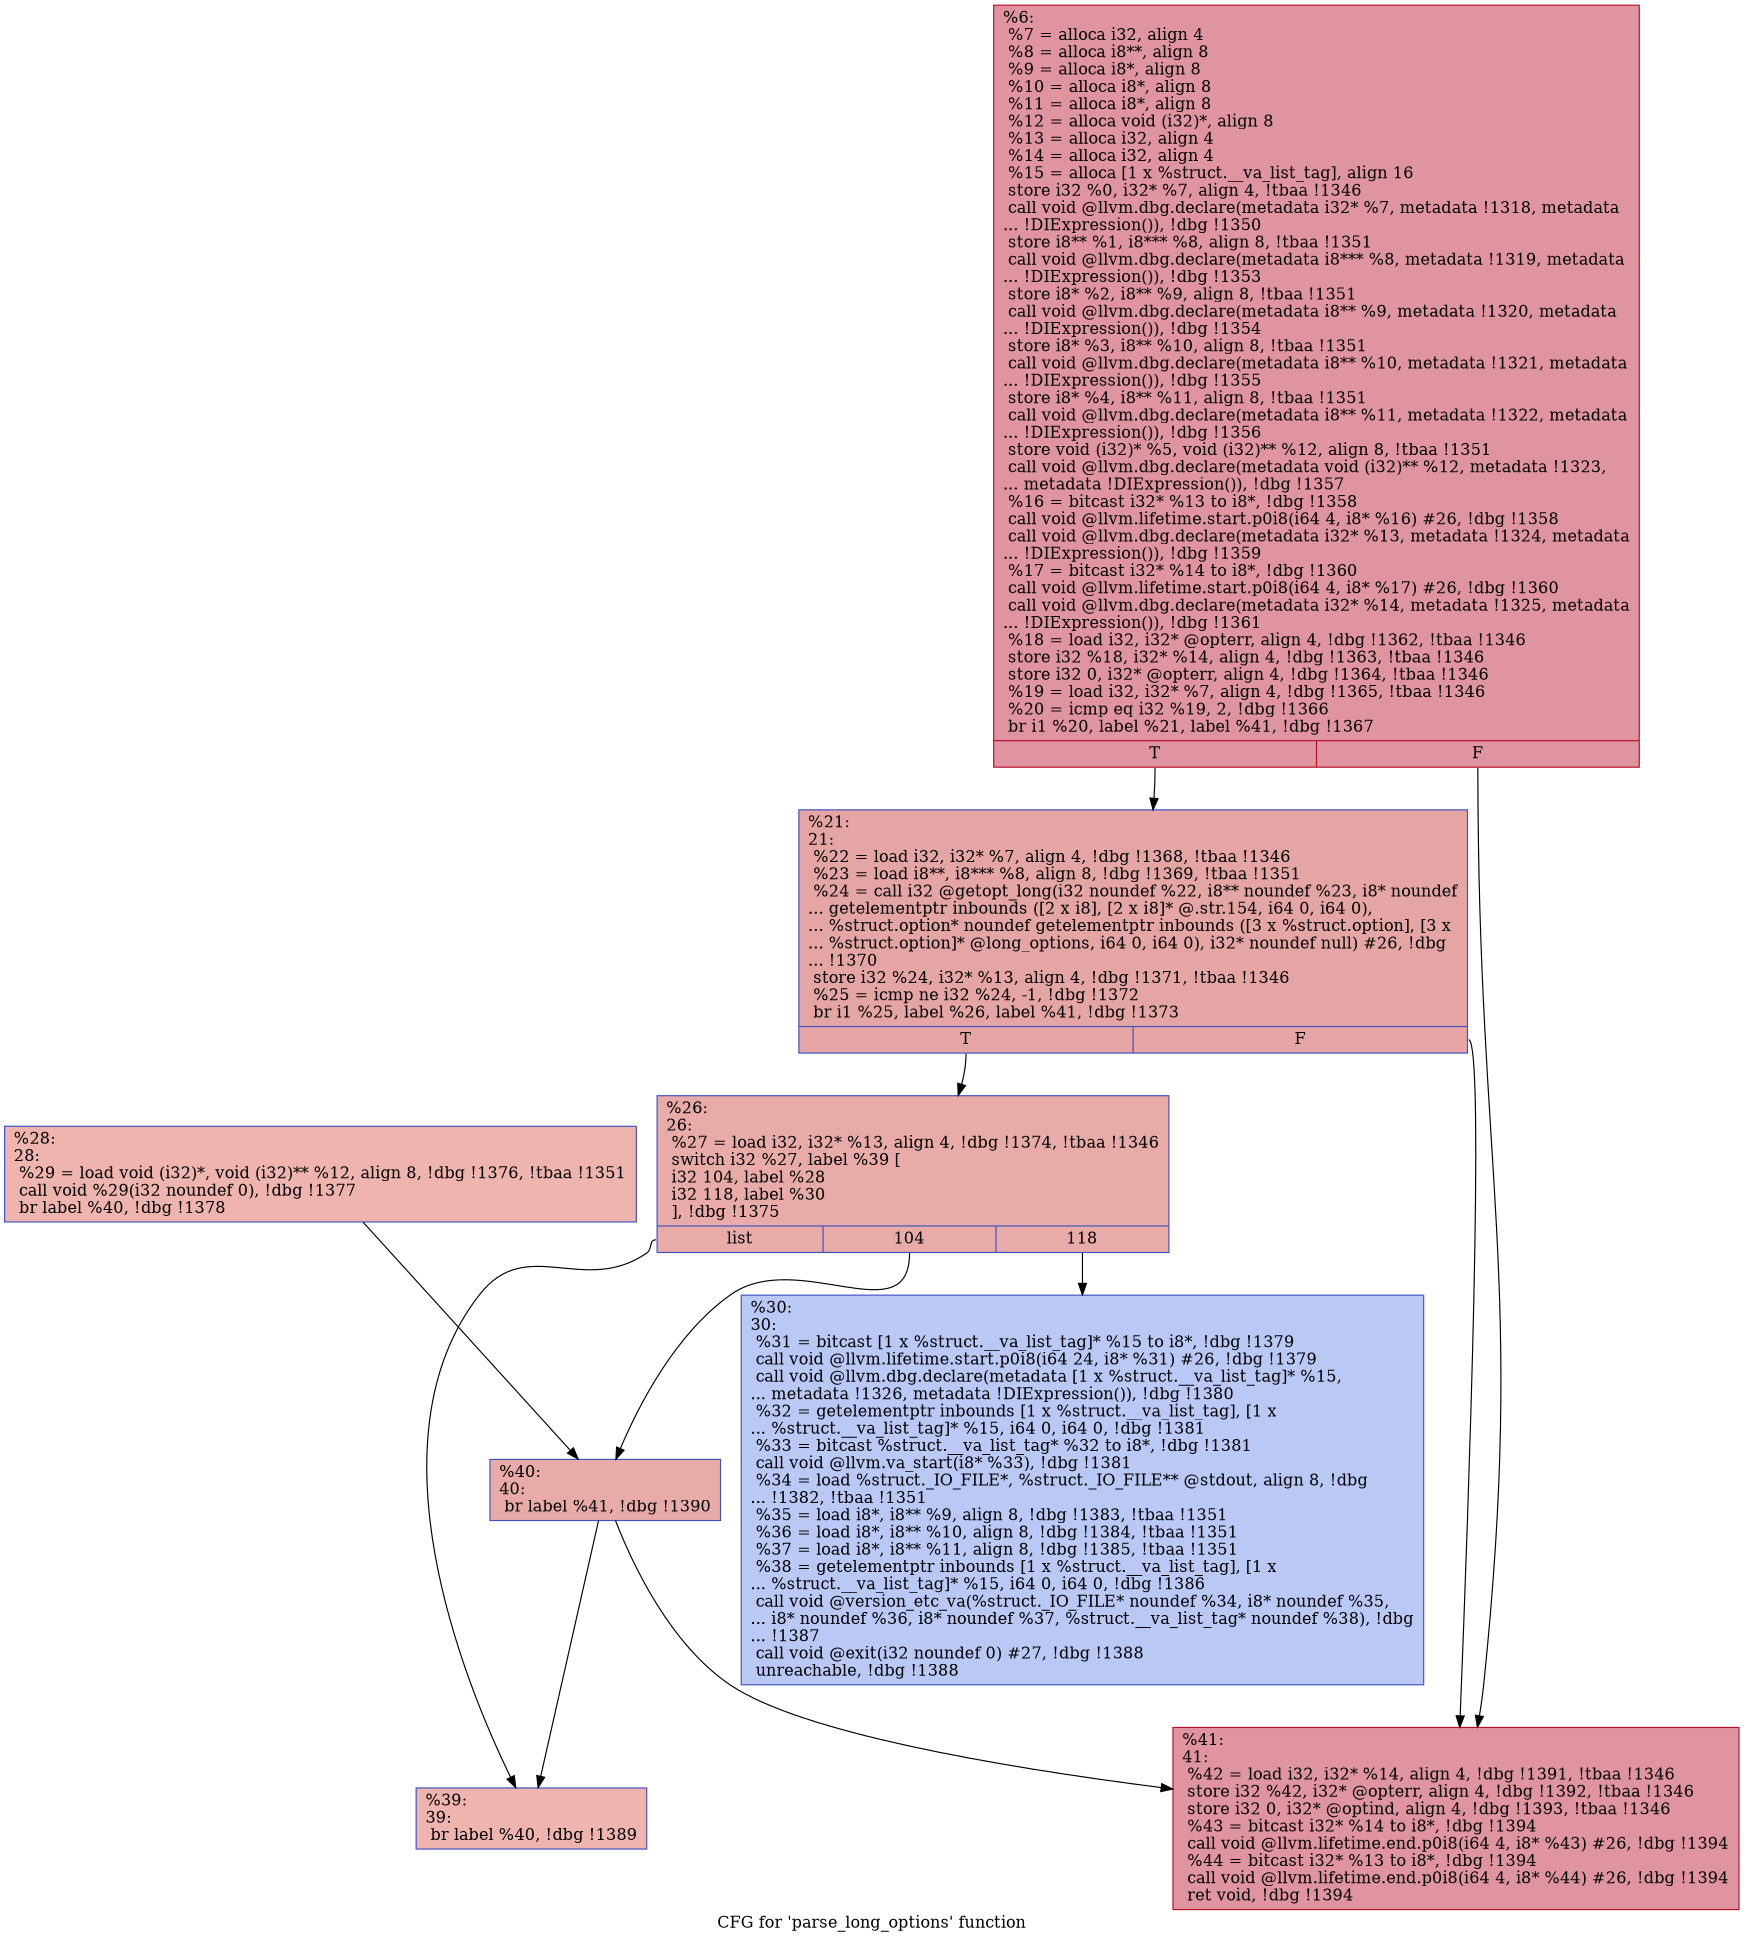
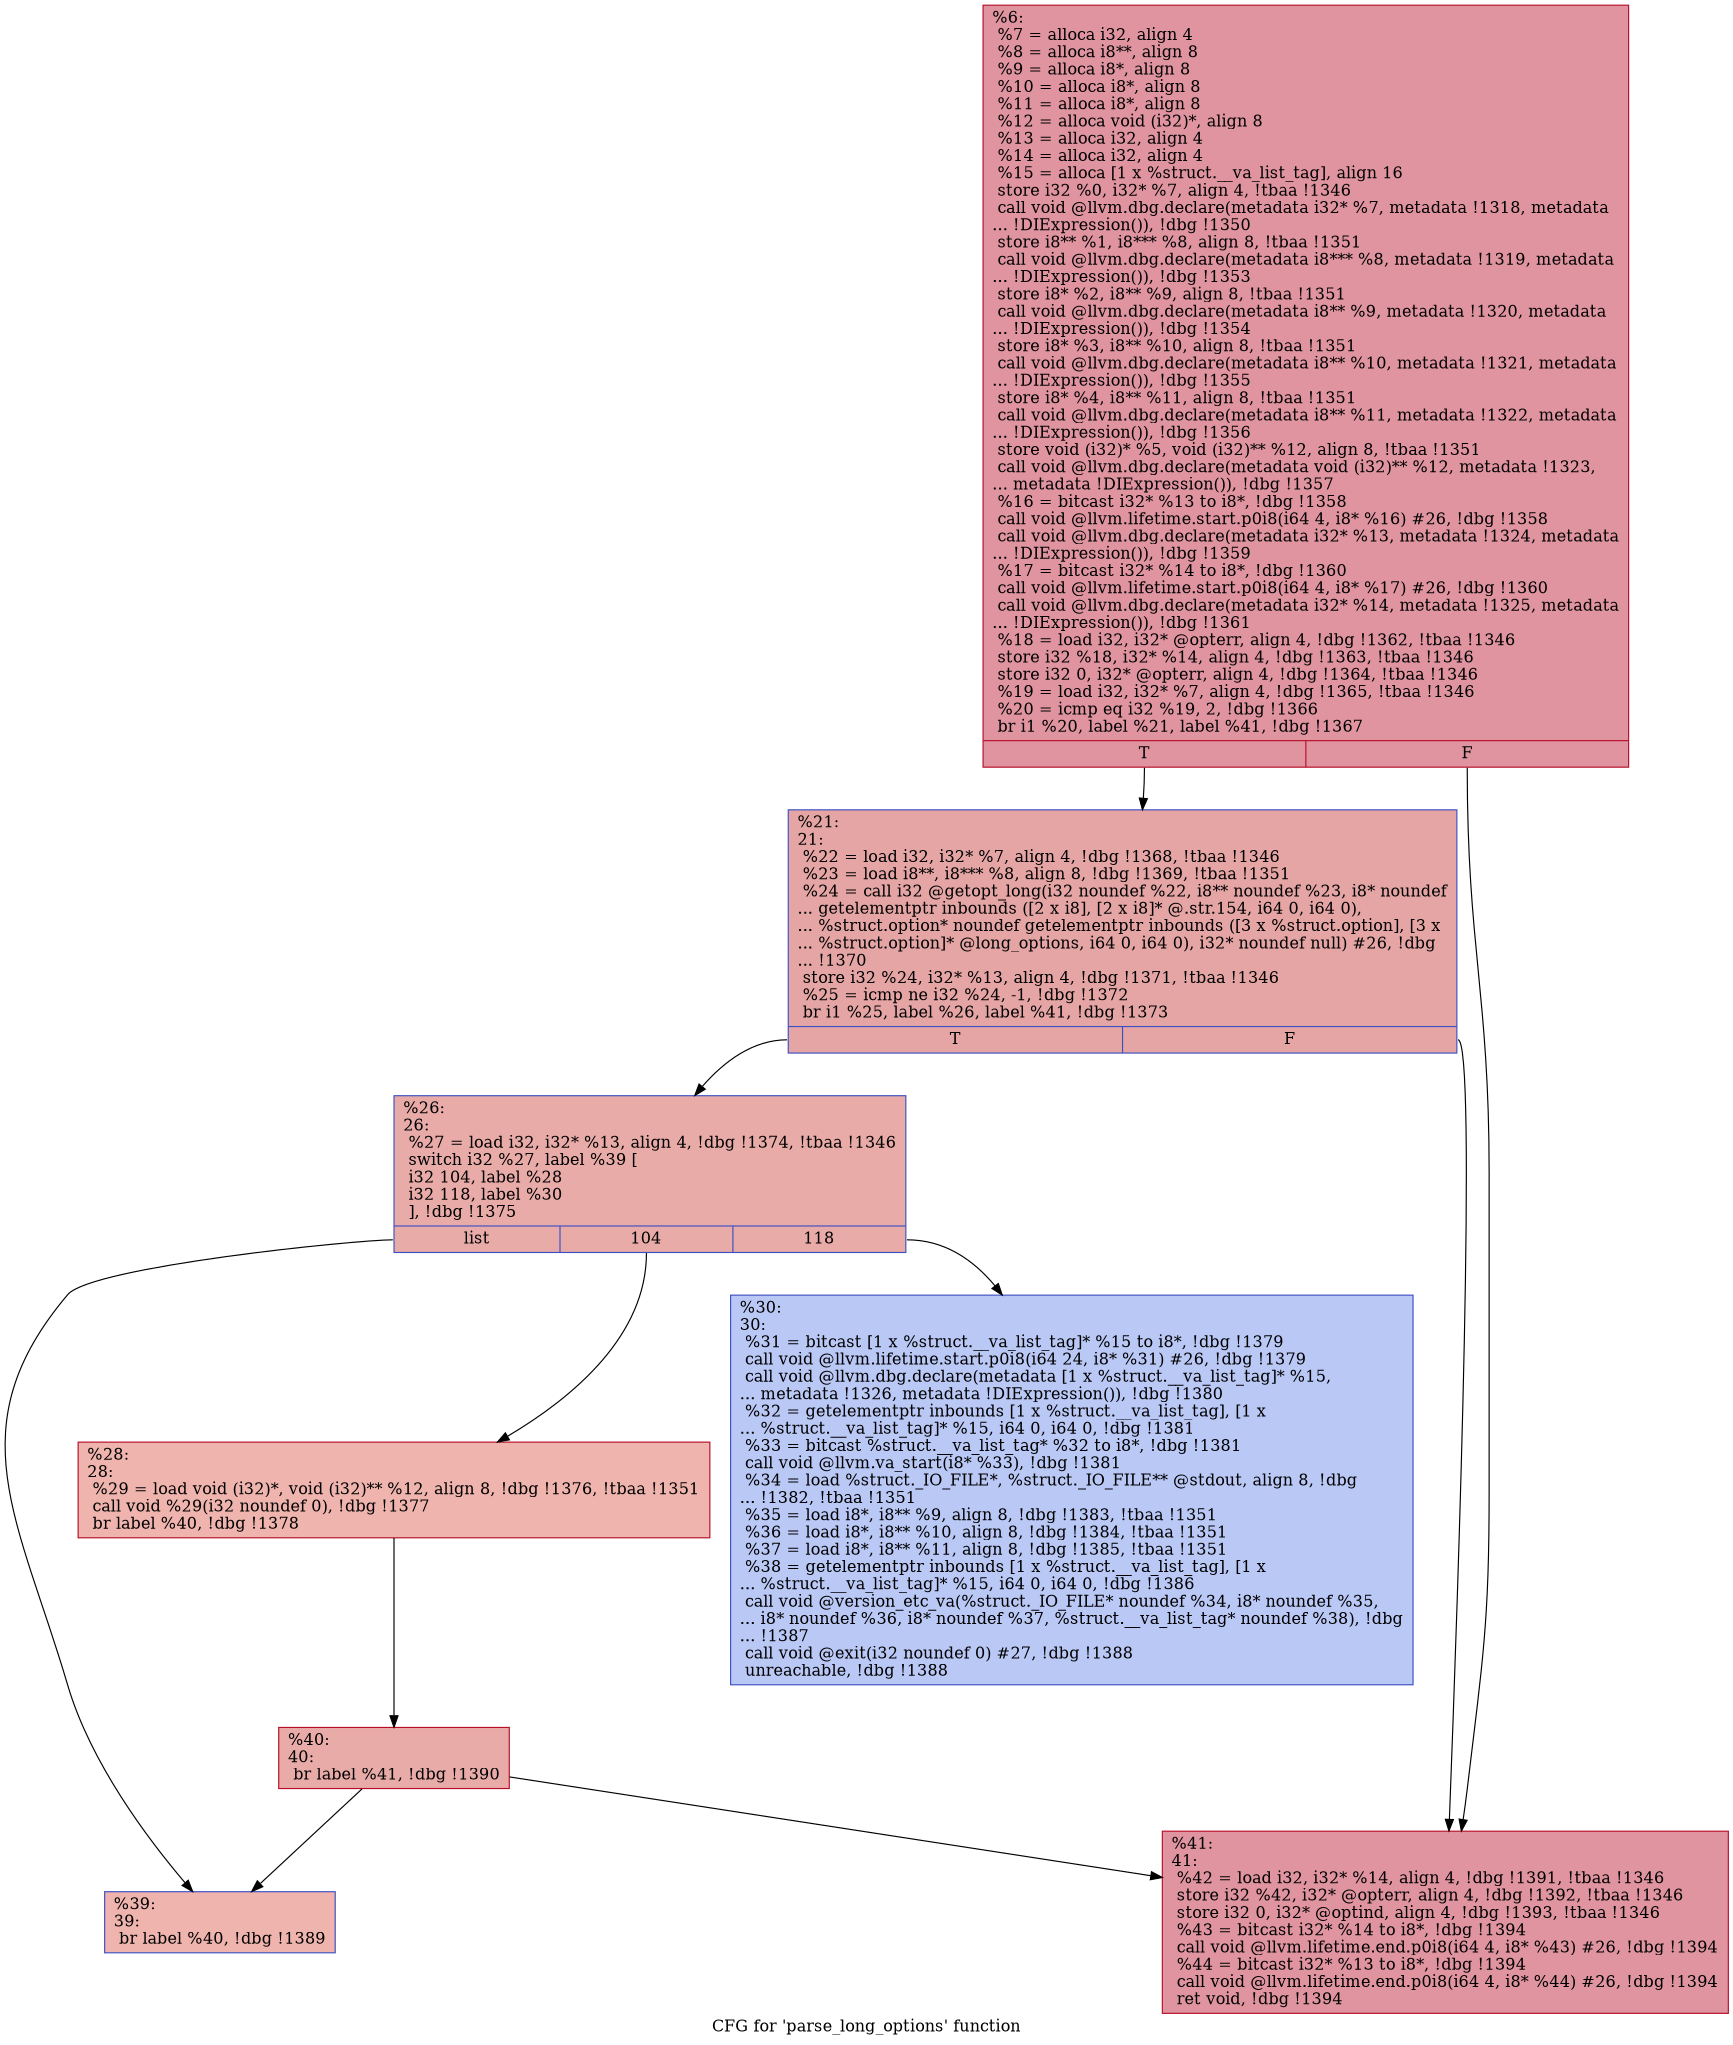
(320, 1174) -> (394, 1490)
(737, 1292) -> (601, 1362)
(605, 1490) -> (394, 1758)
